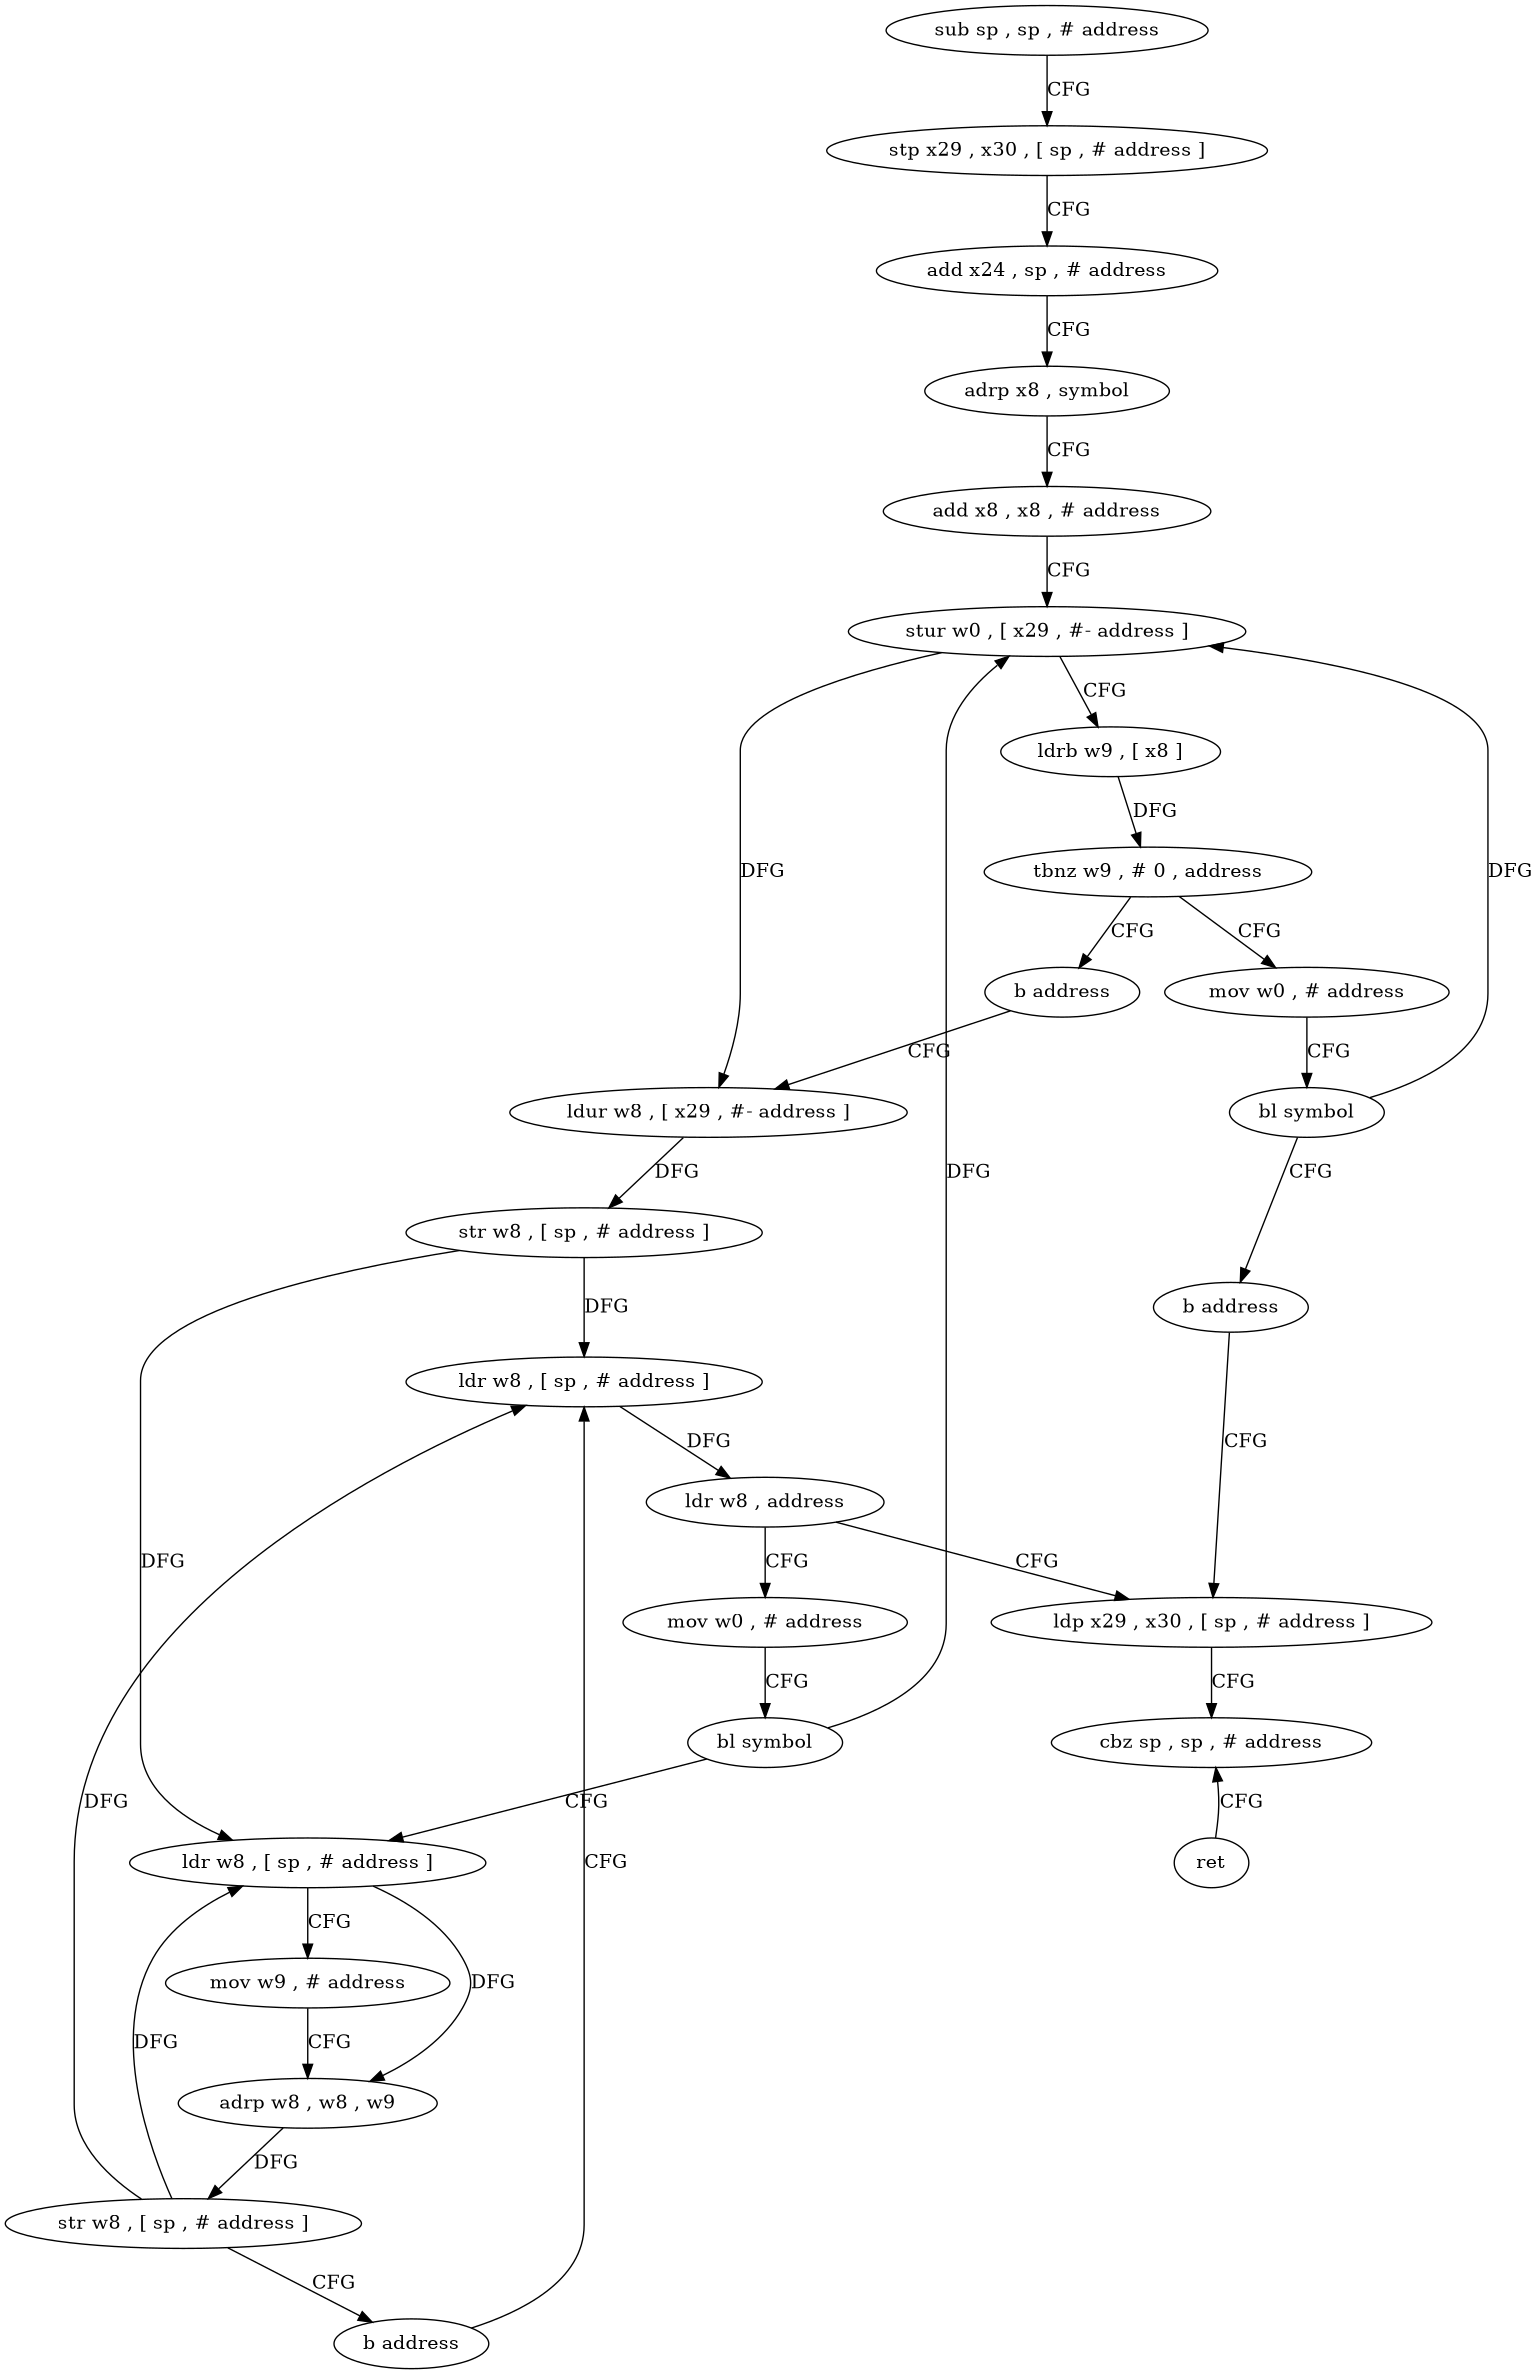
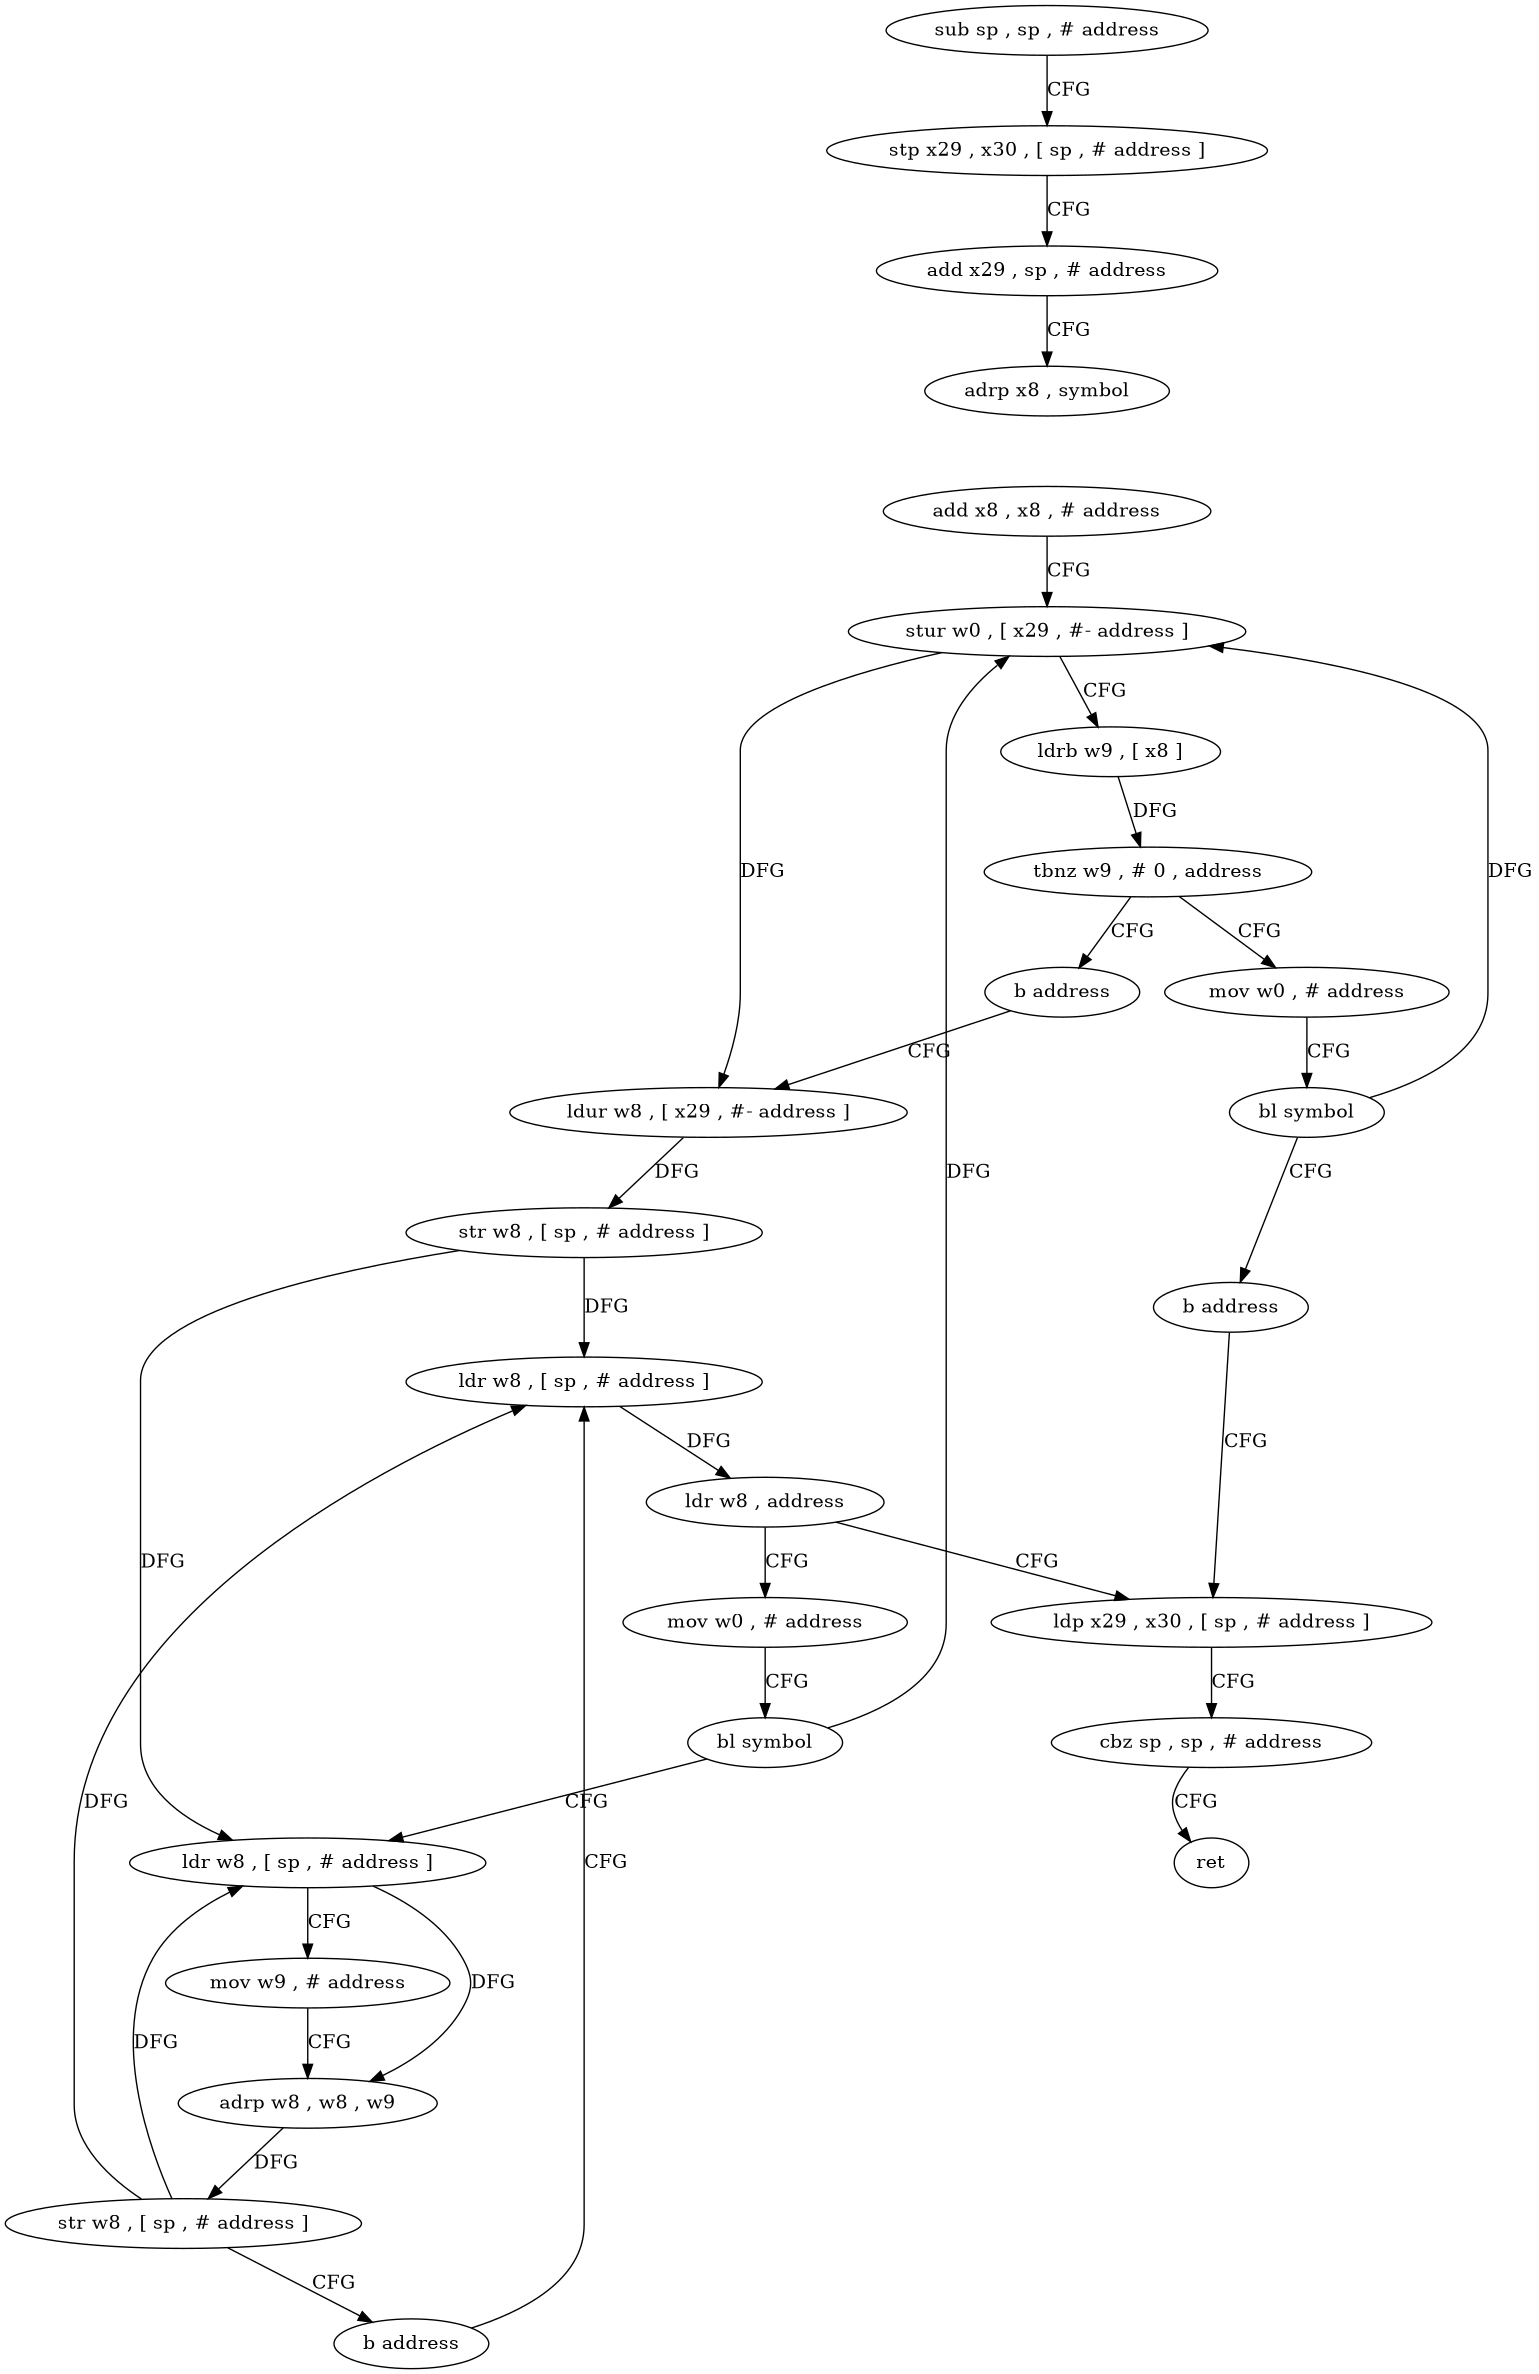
(1047, 271) -> (1047, 271)
(1047, 444) -> none
(1219, 1810) -> (1173, 1798)
